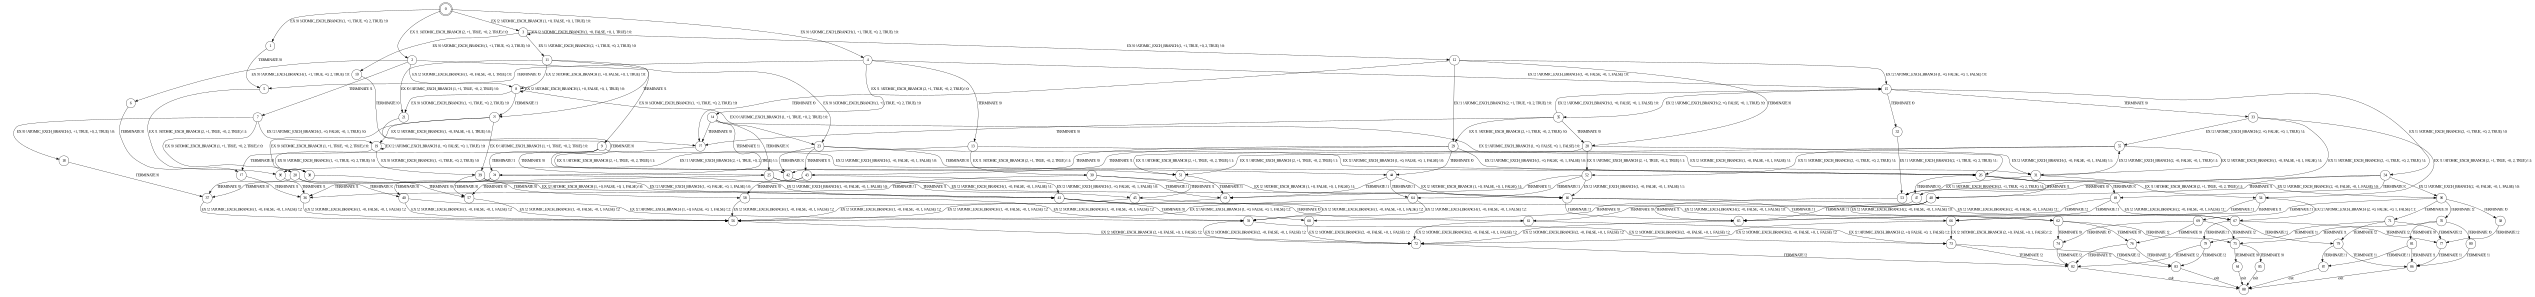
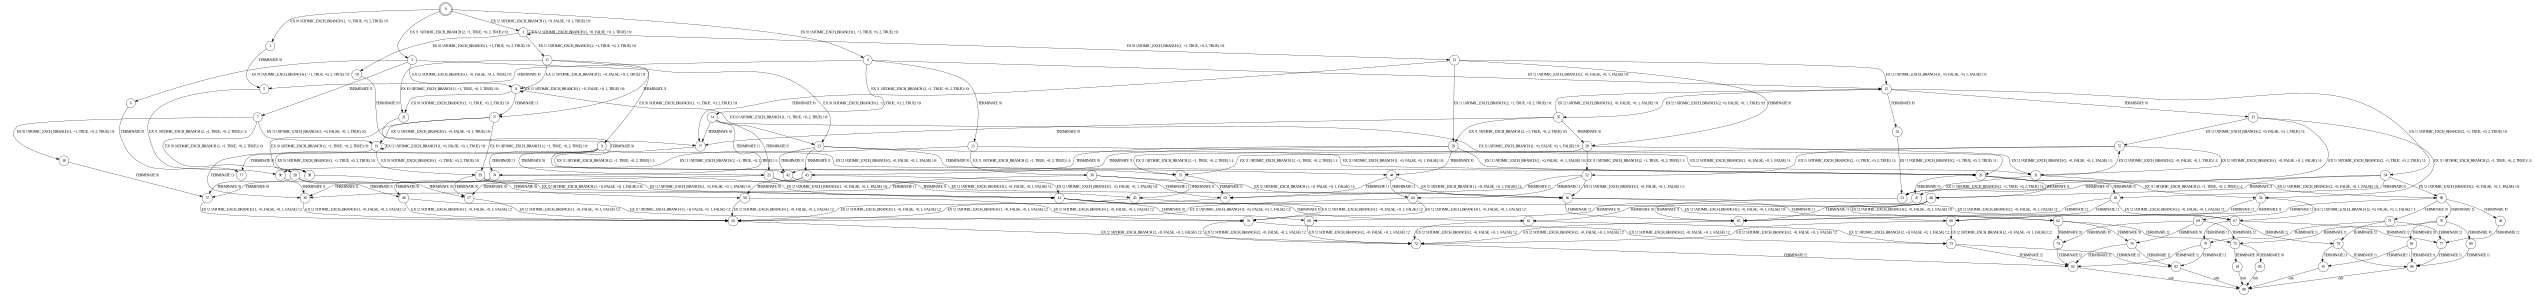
(272, 186) -> (236, 157)
